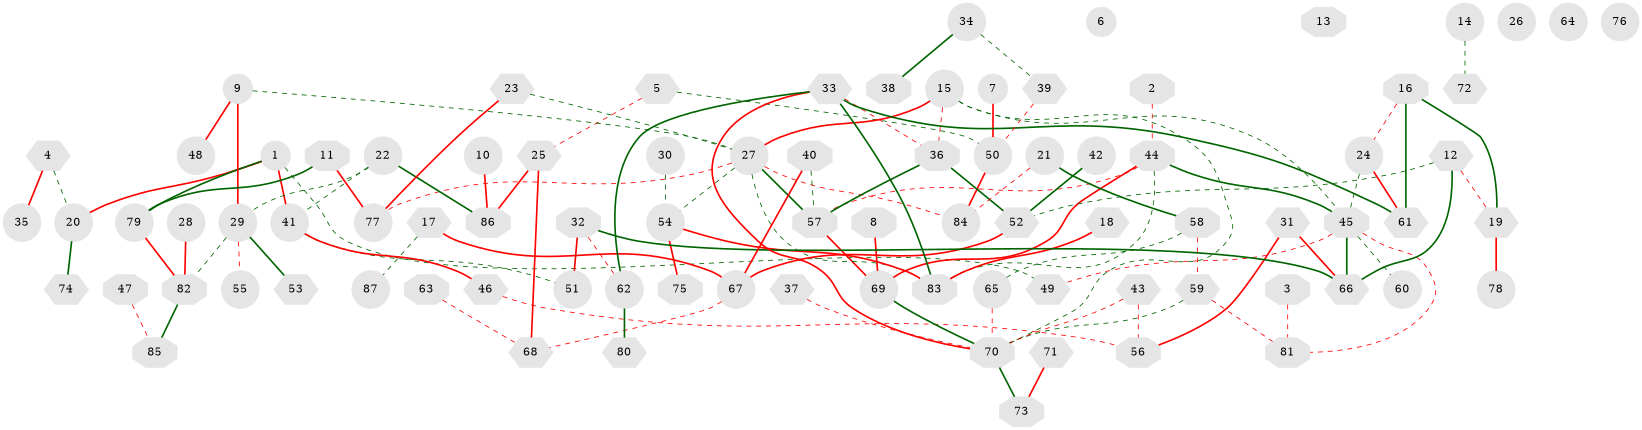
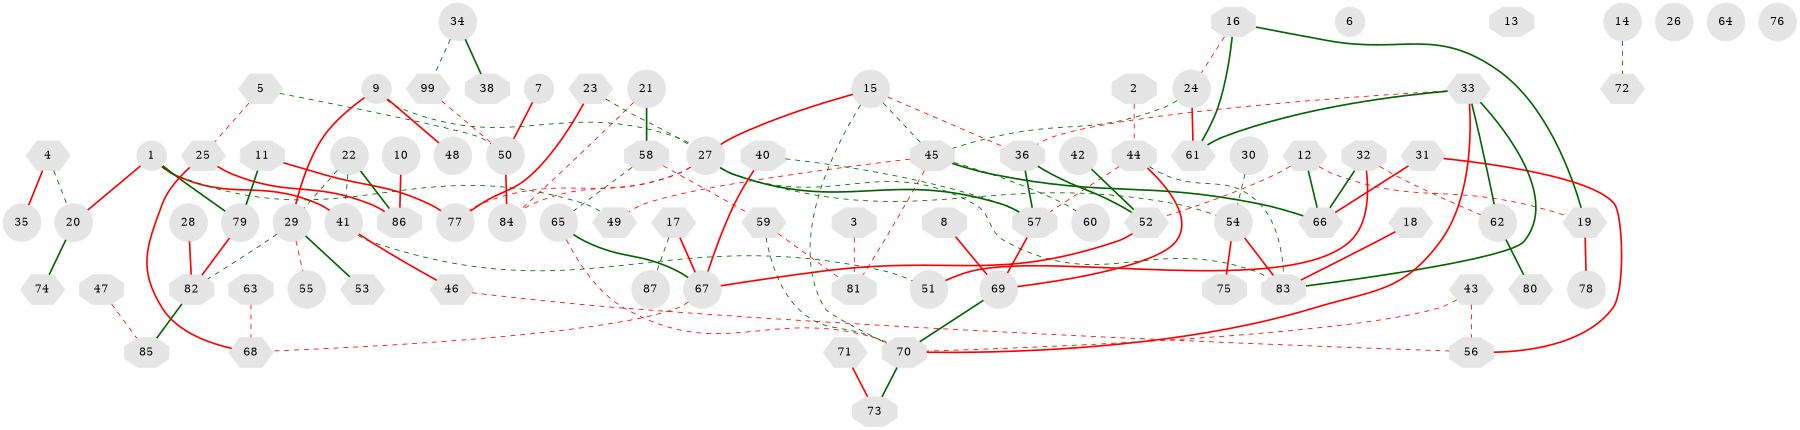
(1045, 89) -> (428, 89)
(1230, 184) -> none
(1214, 190) -> (1232, 193)
none -> (631, 256)
(792, 290) -> none
